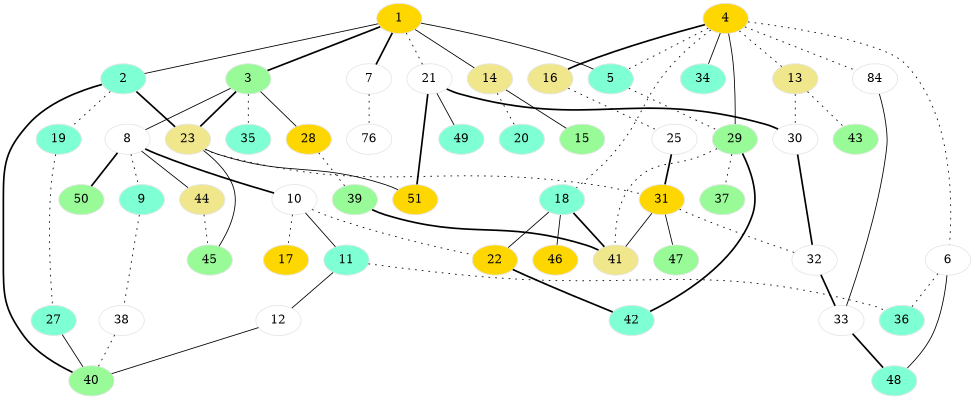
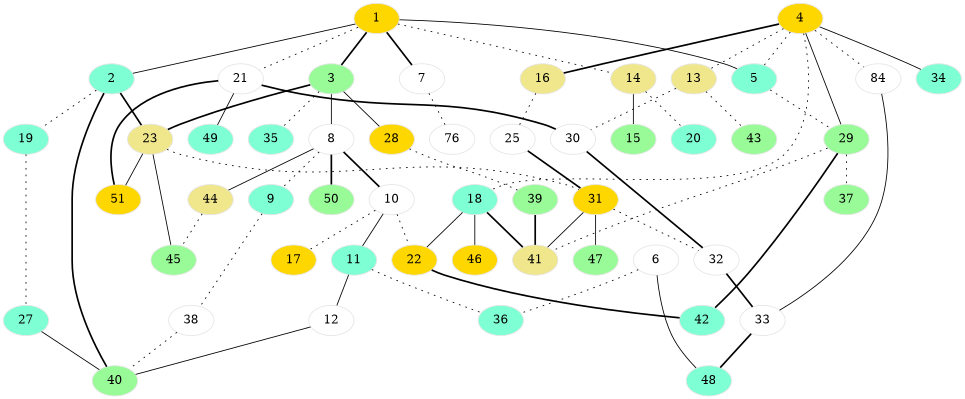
(445, 49) -> (505, 48)
(914, 75) -> none
